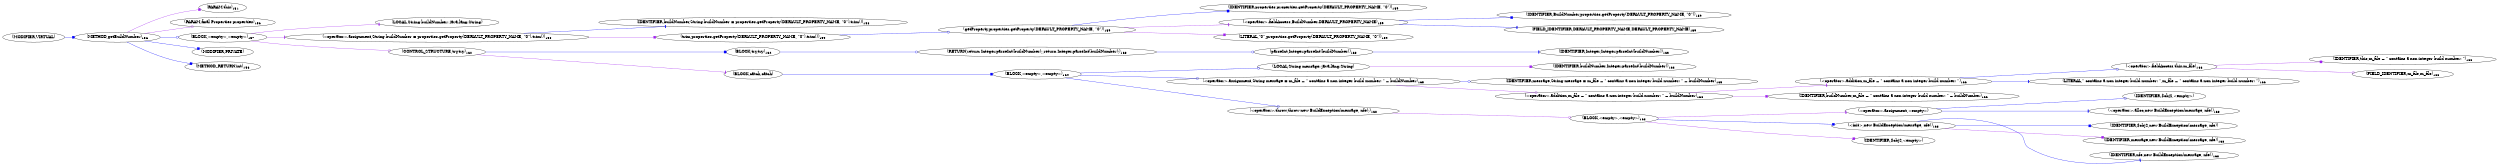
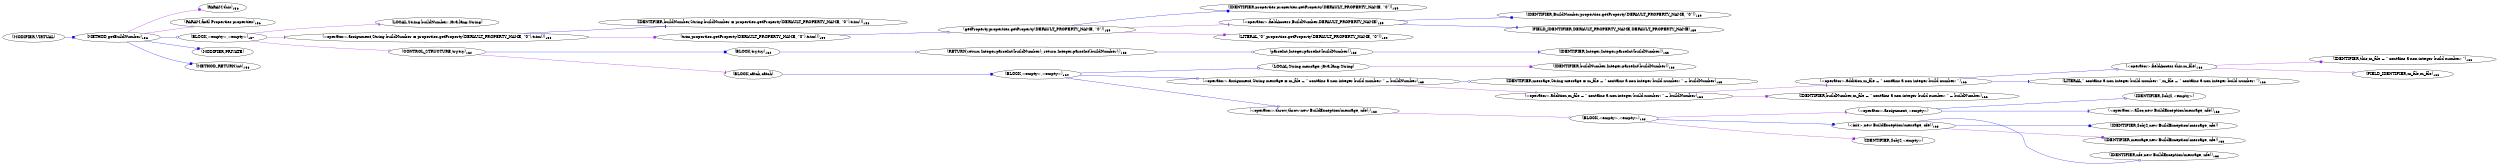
(236, 7) -> (236, 7)
(2026, 145) -> (2025, 144)
